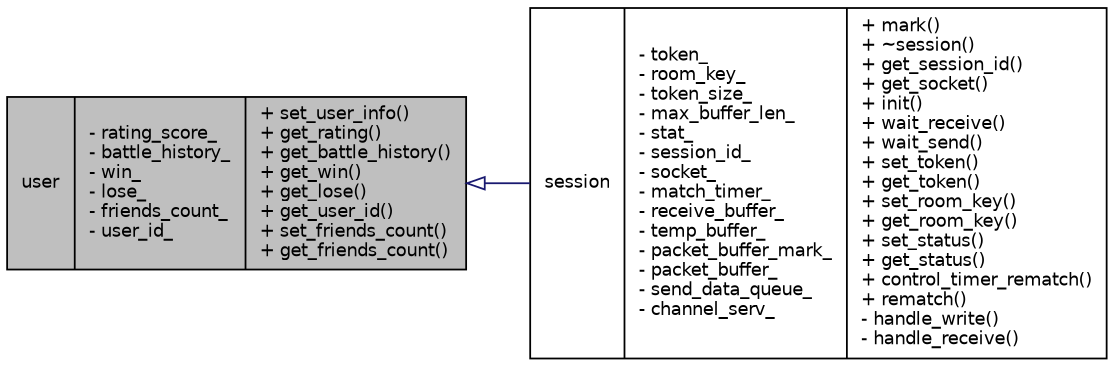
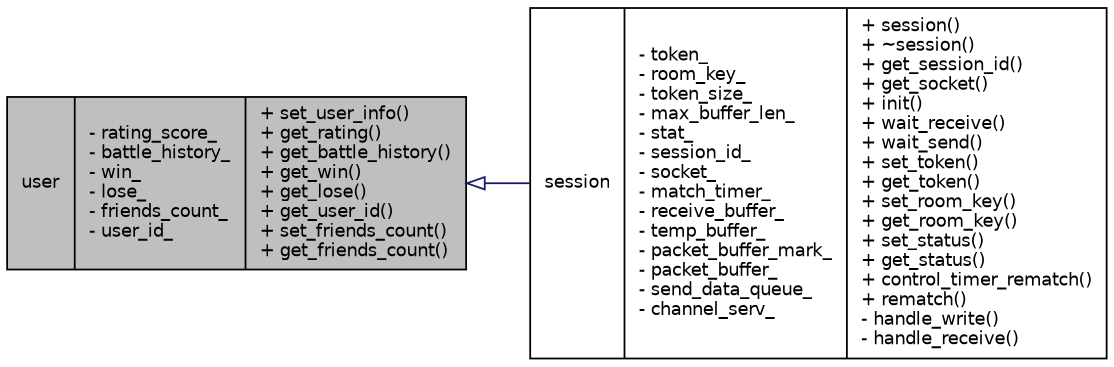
(901, 26) -> (911, 26)
